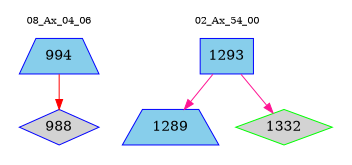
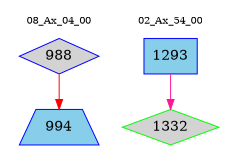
(59, 21) -> (59, 21)
(59, 87) -> (59, 87)
(171, 127) -> none
